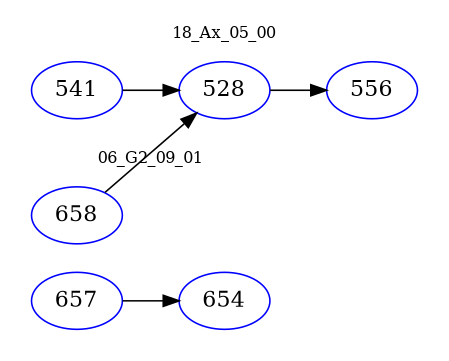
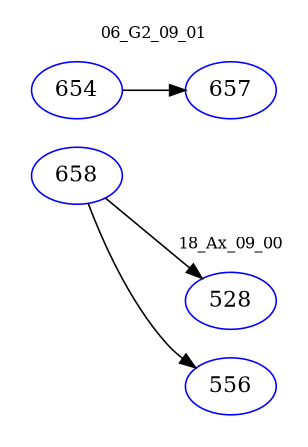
(225, 34) -> (231, 245)
(77, 90) -> none
(290, 90) -> (127, 287)
(143, 301) -> (146, 90)
